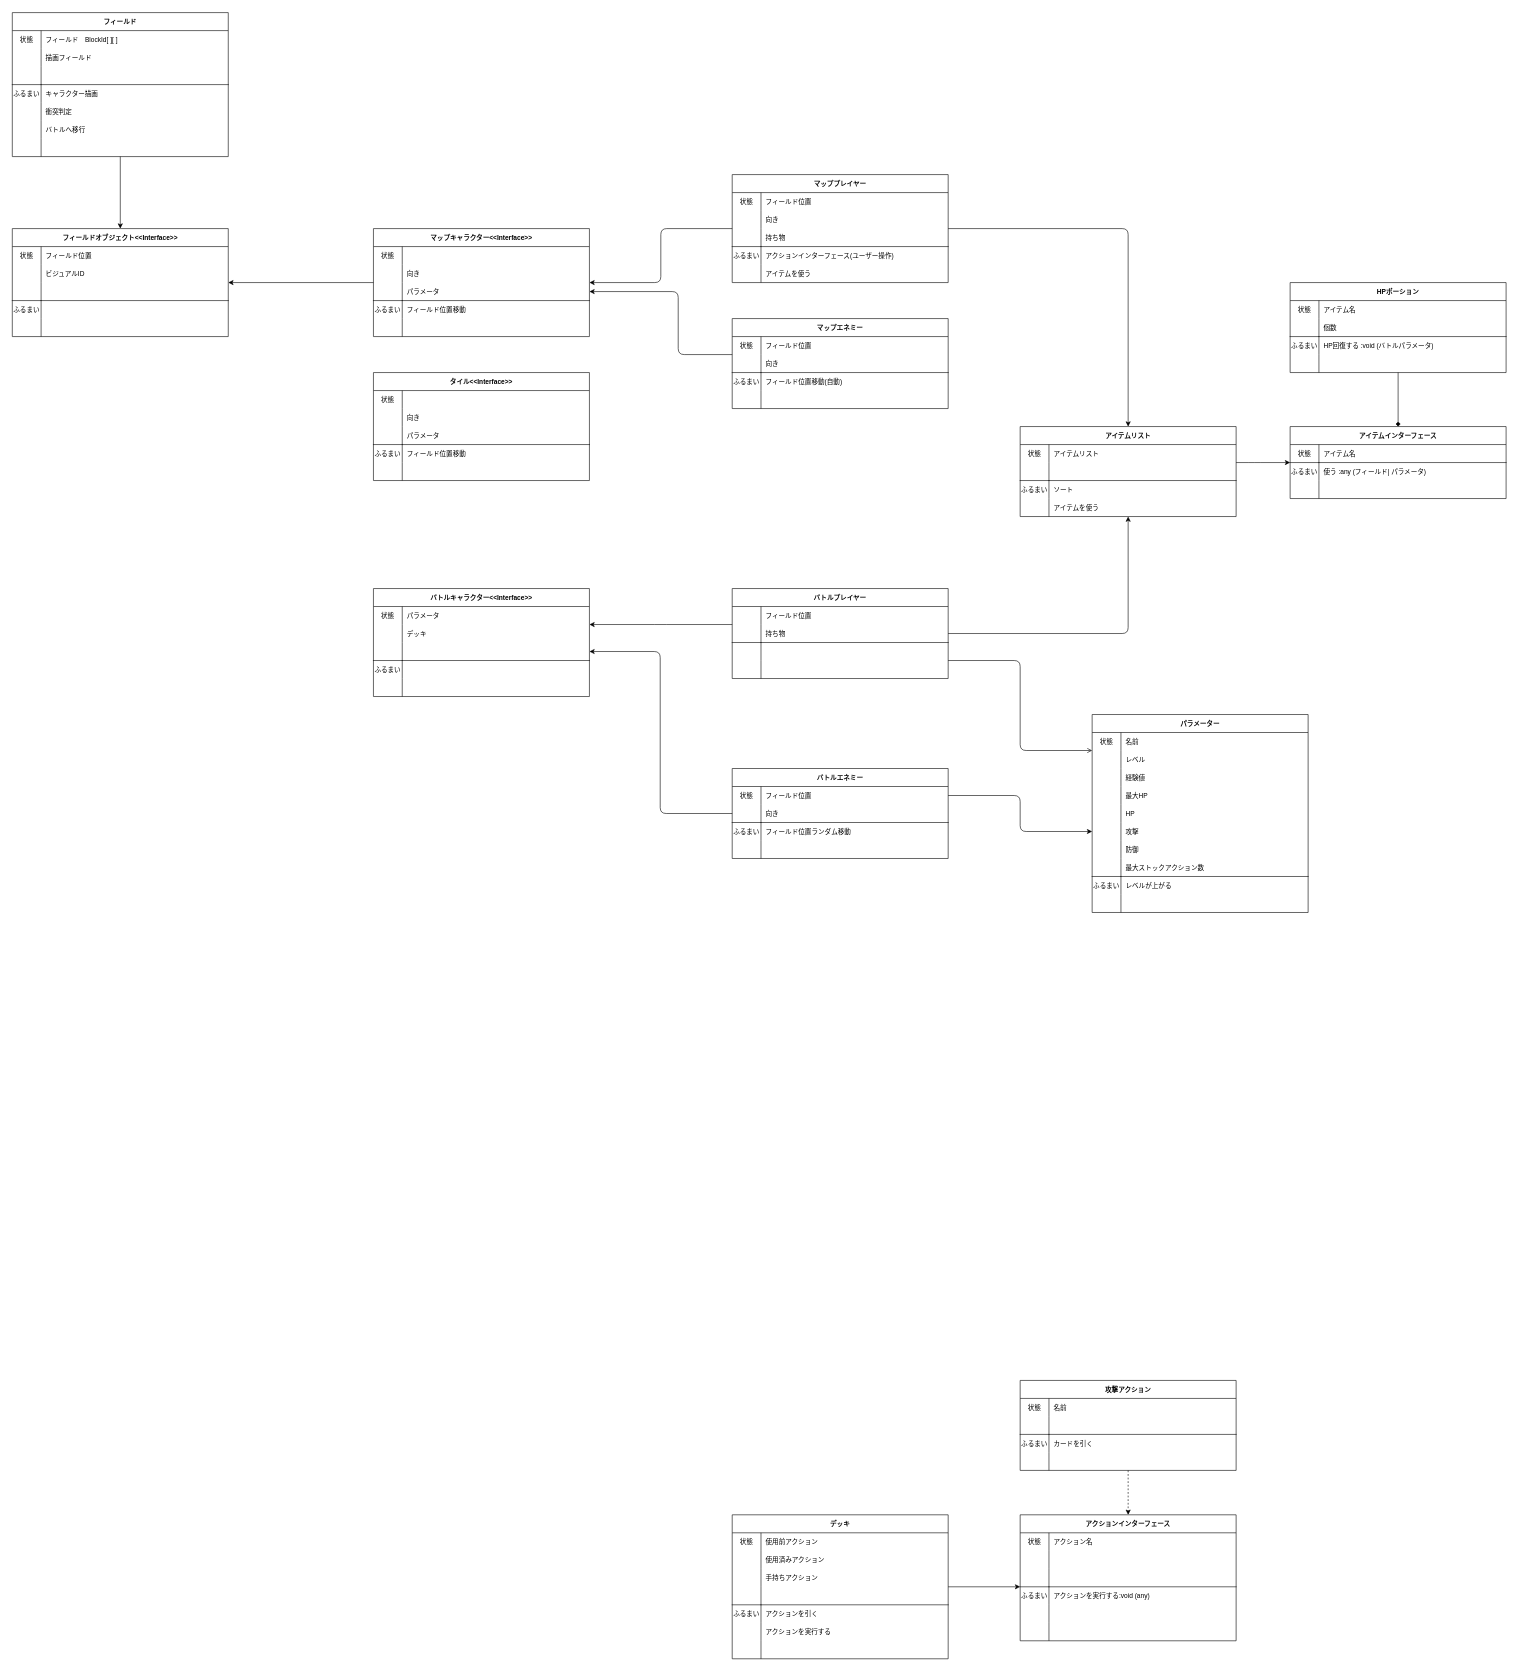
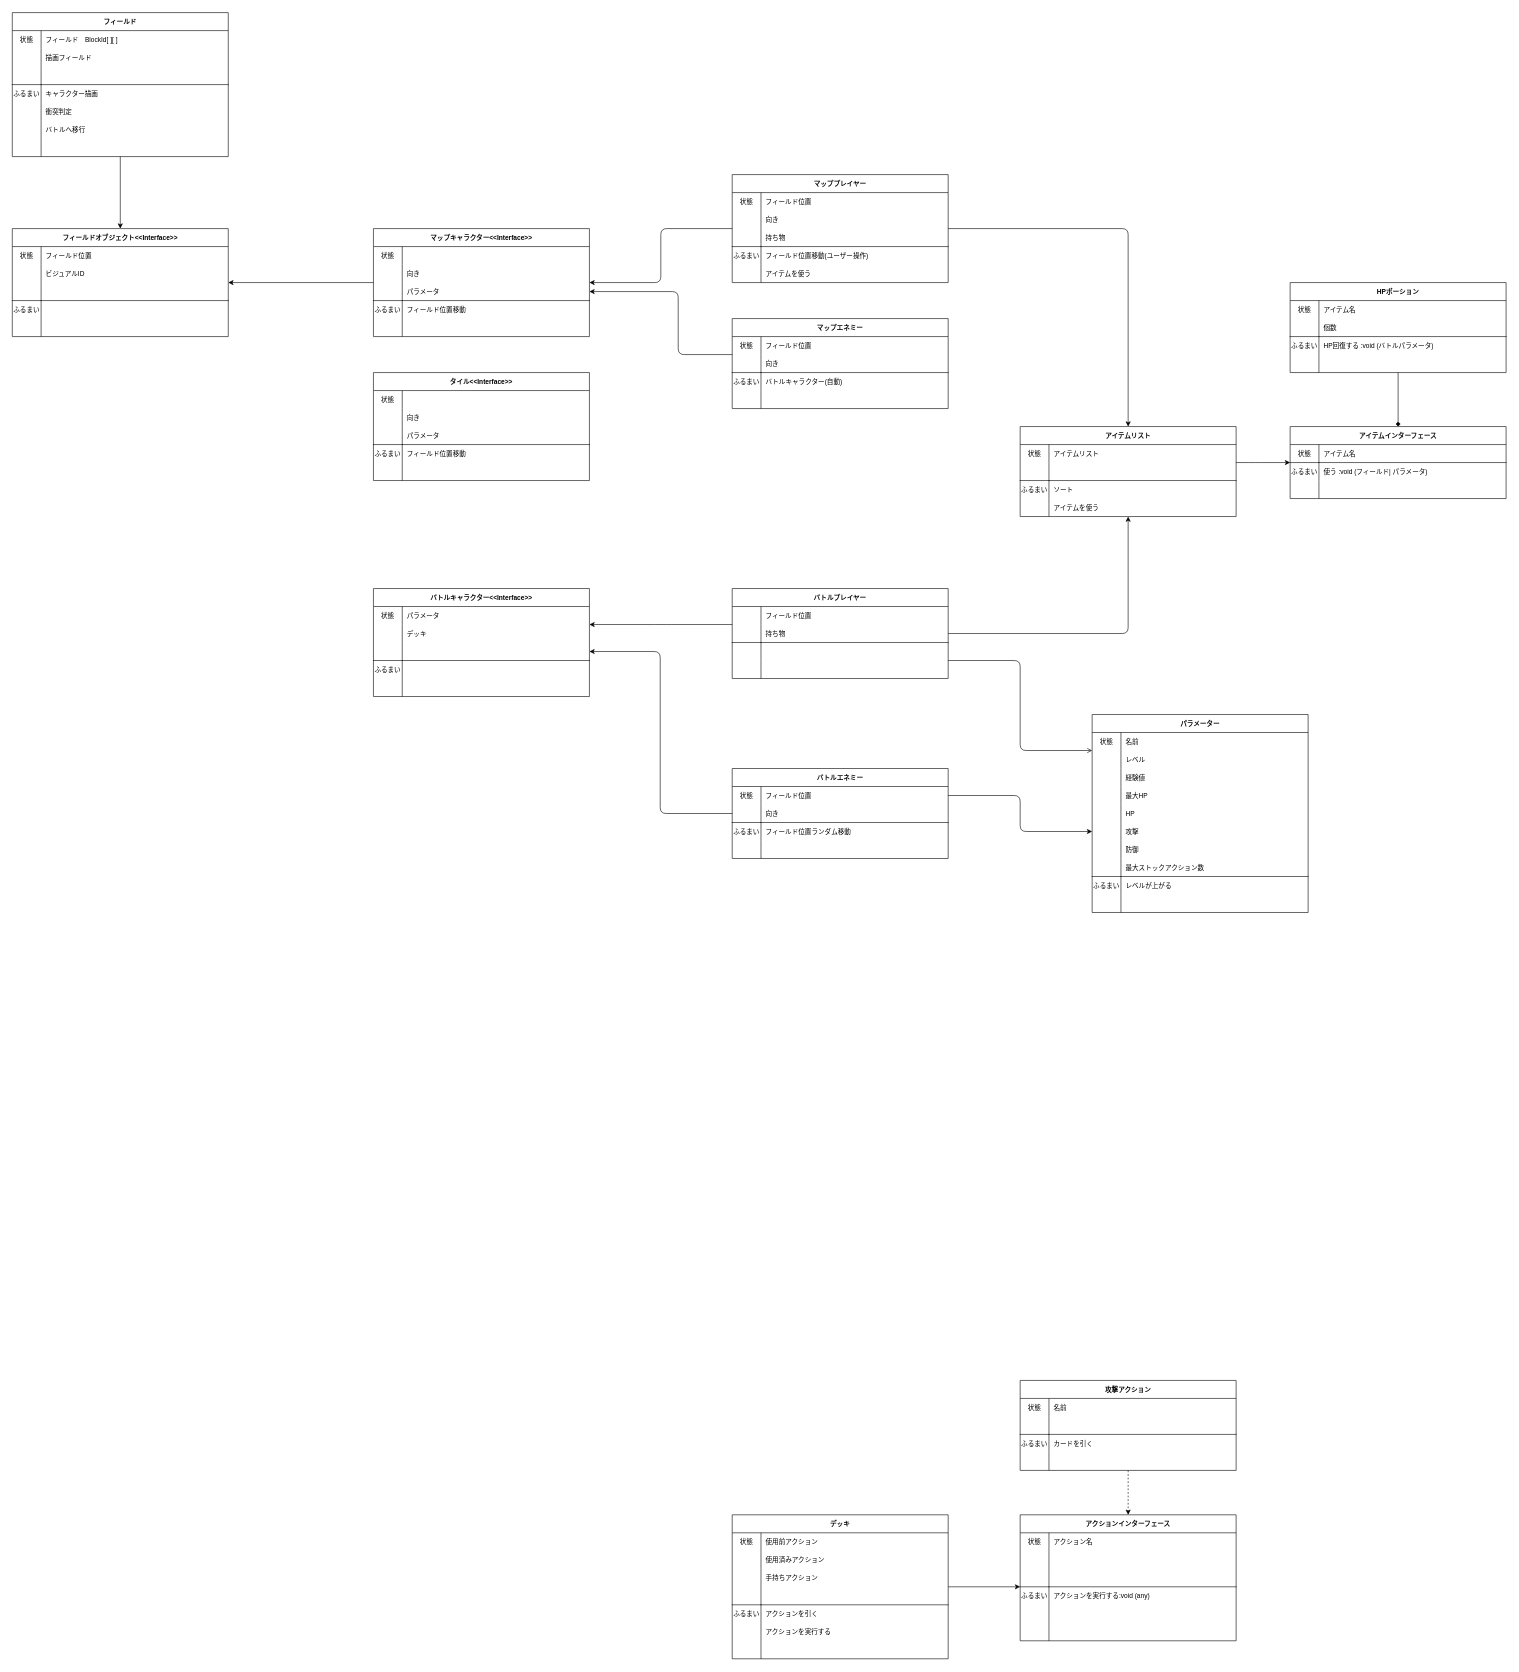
(832, 255) -> (819, 255)
(806, 382) -> (806, 382)
(1377, 472) -> (1378, 472)
